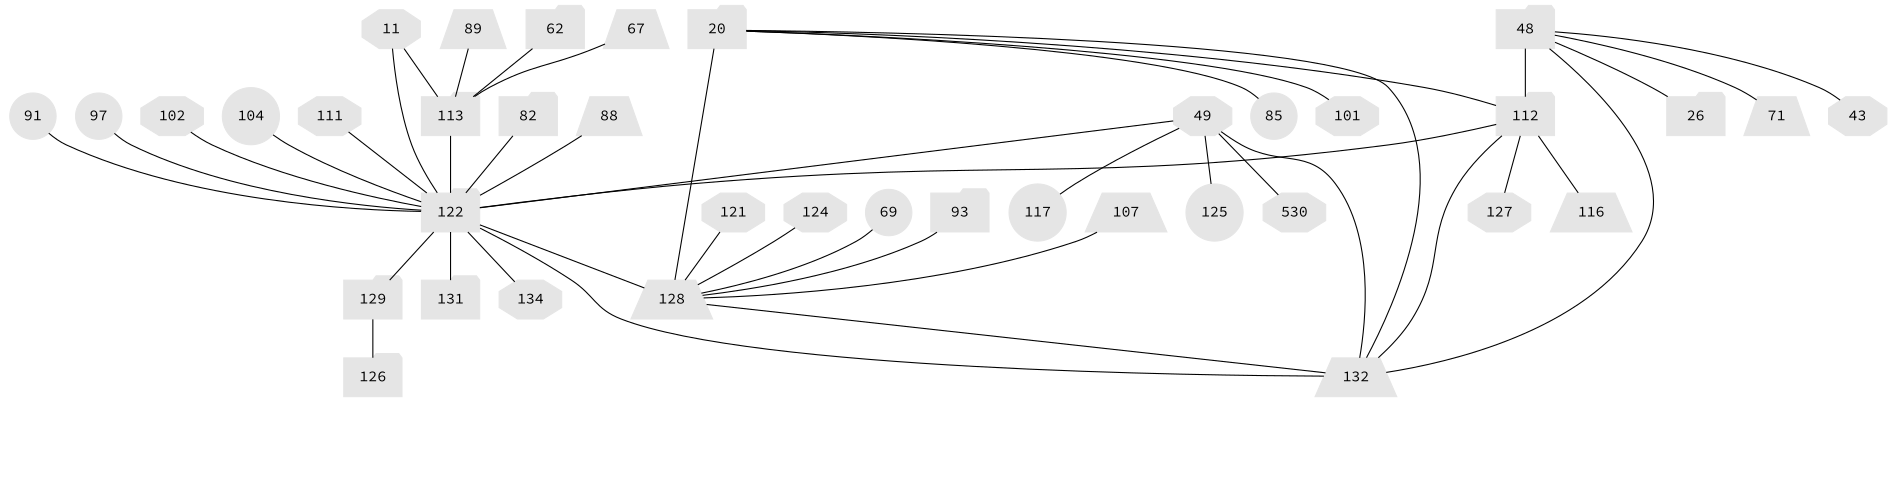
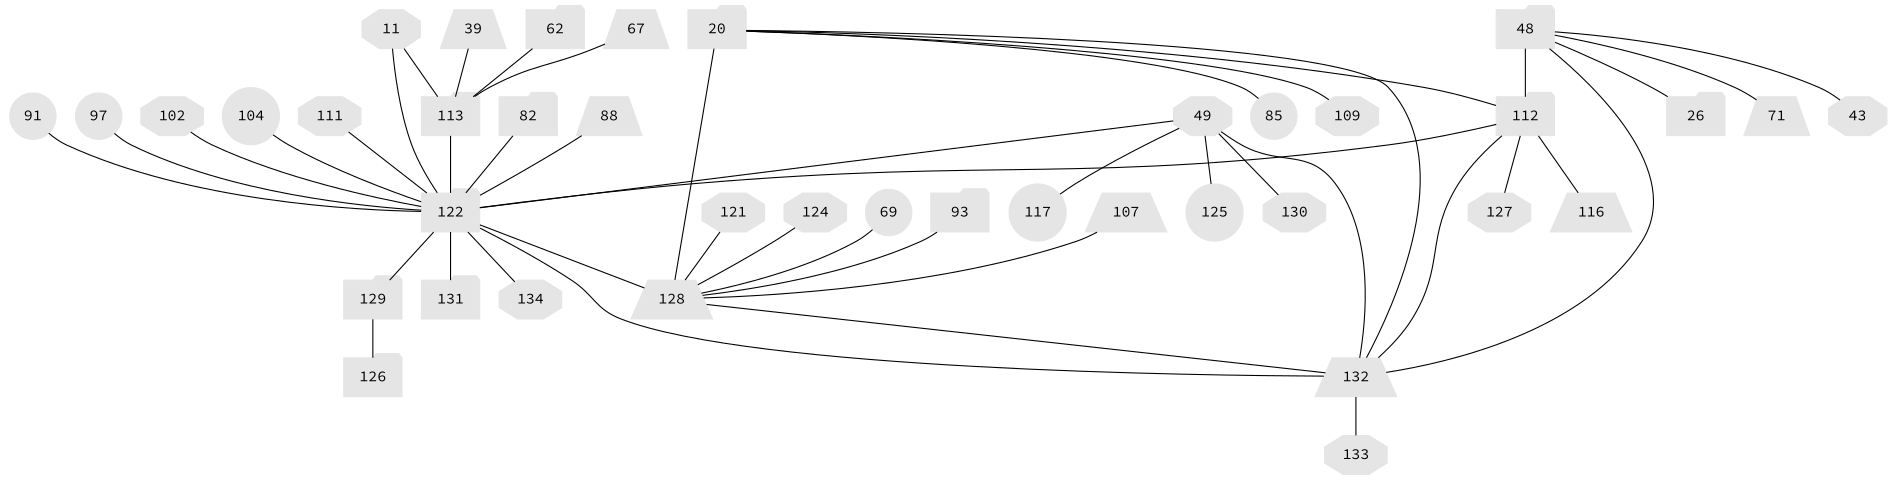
(473, 29) -> (473, 29)
(1347, 116) -> (1347, 116)
(1294, 213) -> (1294, 213)
none -> (1356, 455)
